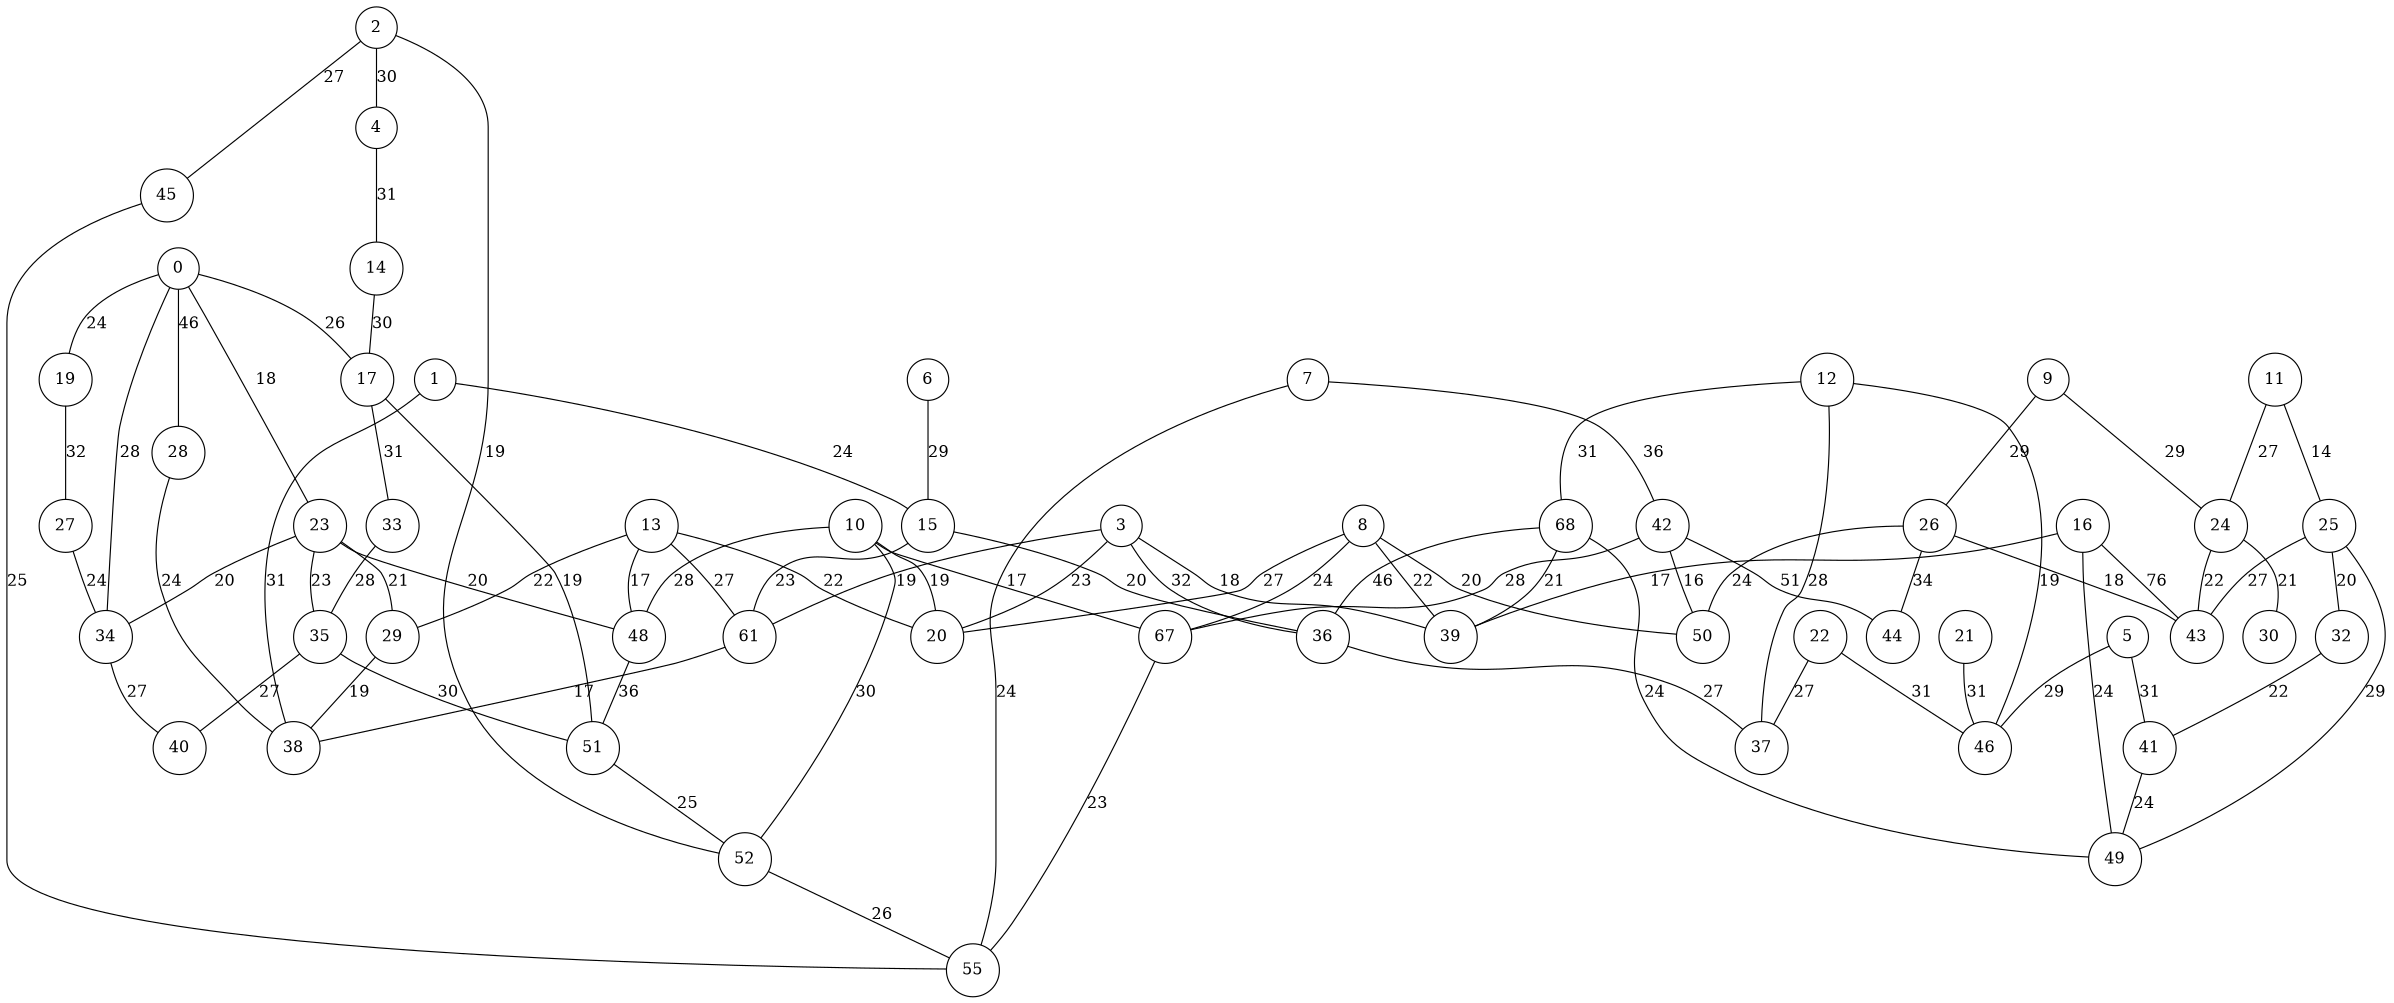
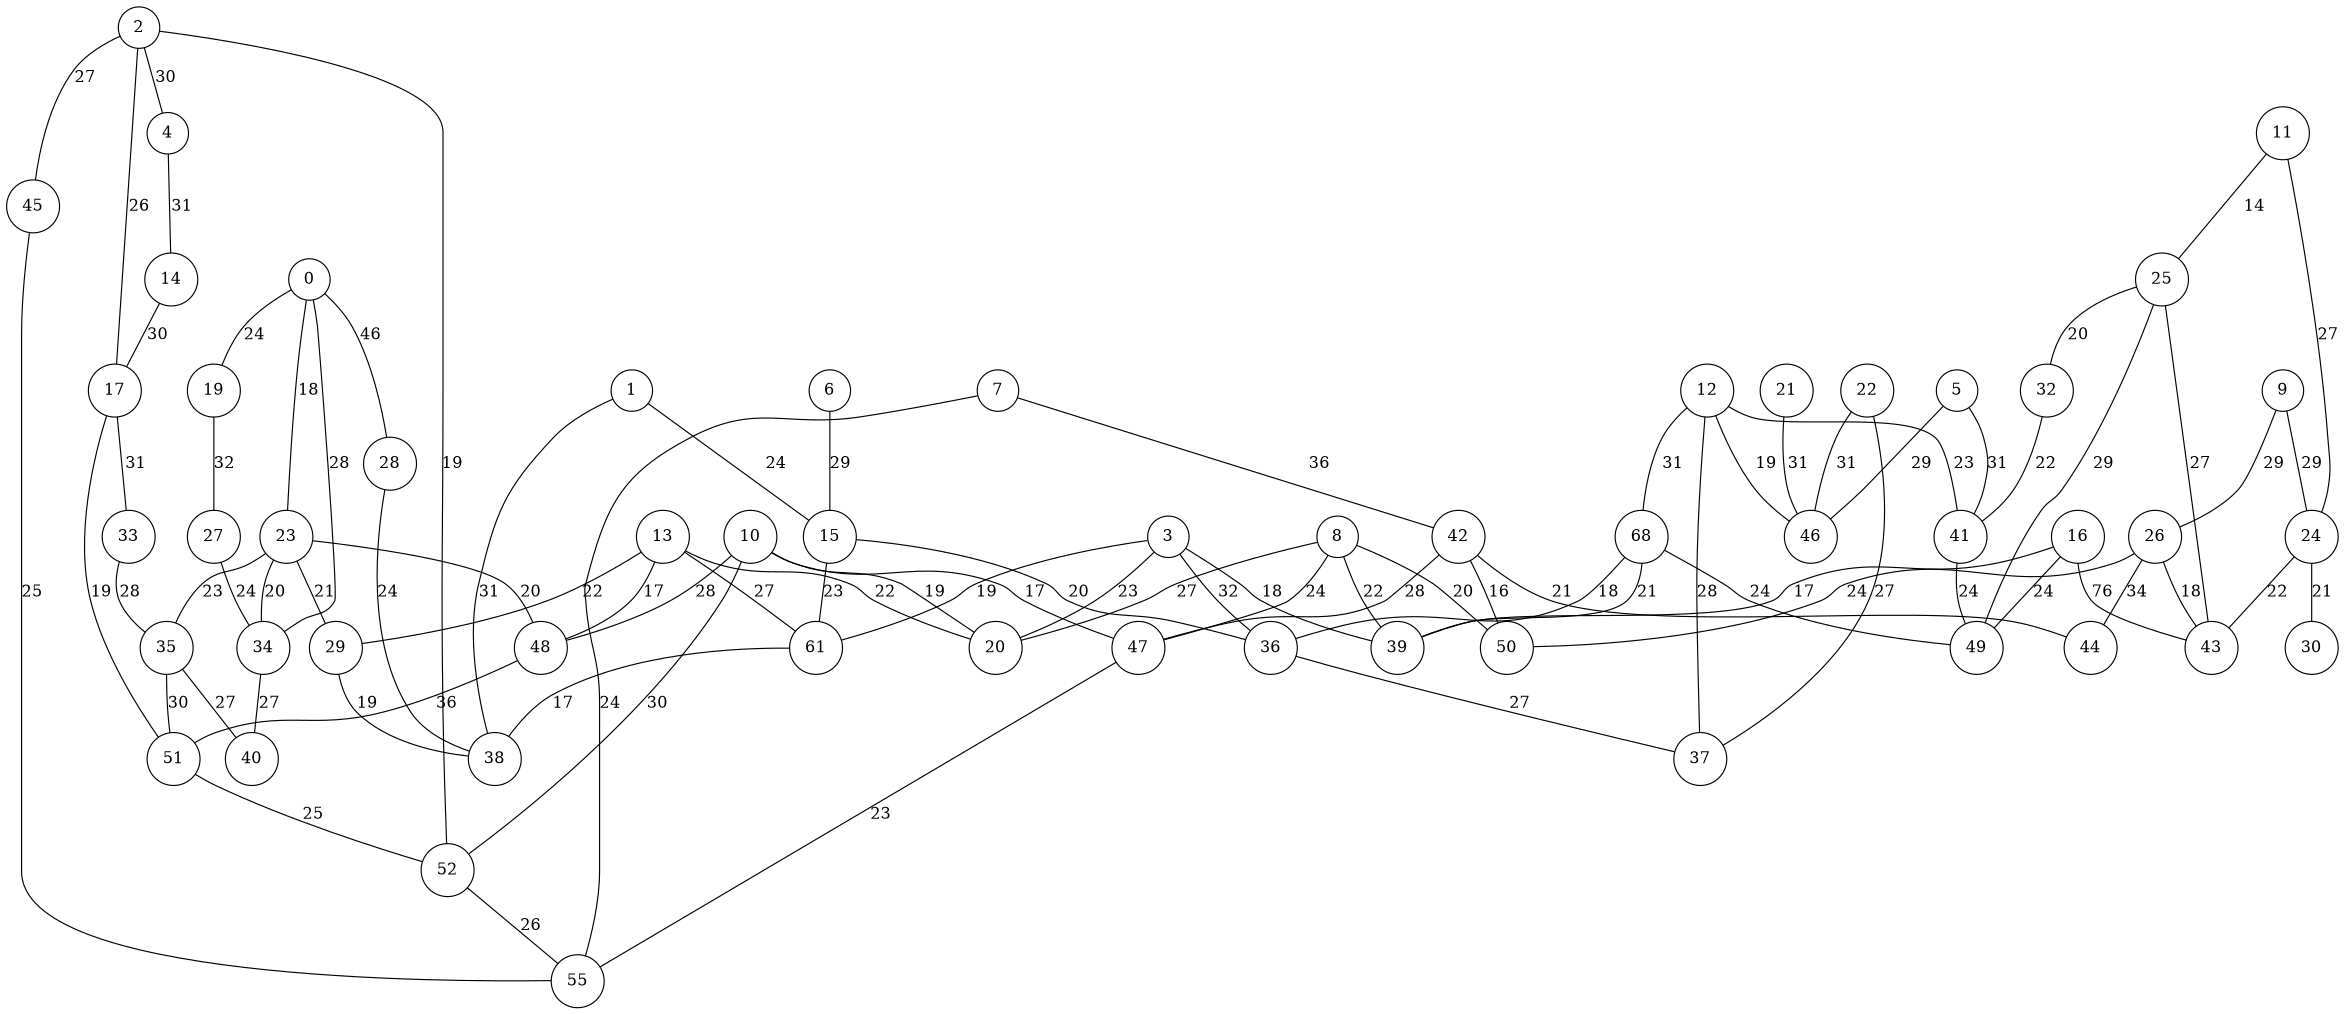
(282, 304) -> (127, 206)
none -> (1863, 422)
(1383, 581) -> (1609, 592)
(1791, 581) -> (1563, 592)
(1165, 637) -> (1138, 648)
